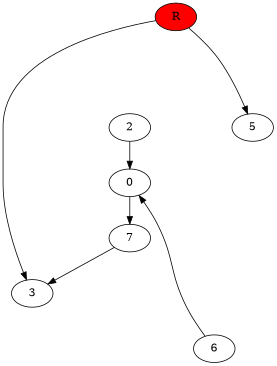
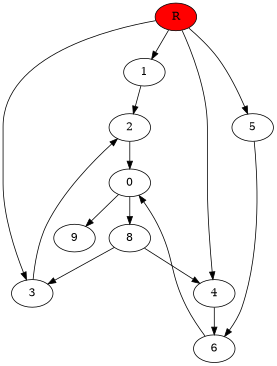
none -> (144, 72)
none -> (59, 204)
none -> (75, 238)
(130, 238) -> (130, 238)
none -> (255, 238)
none -> (214, 293)
